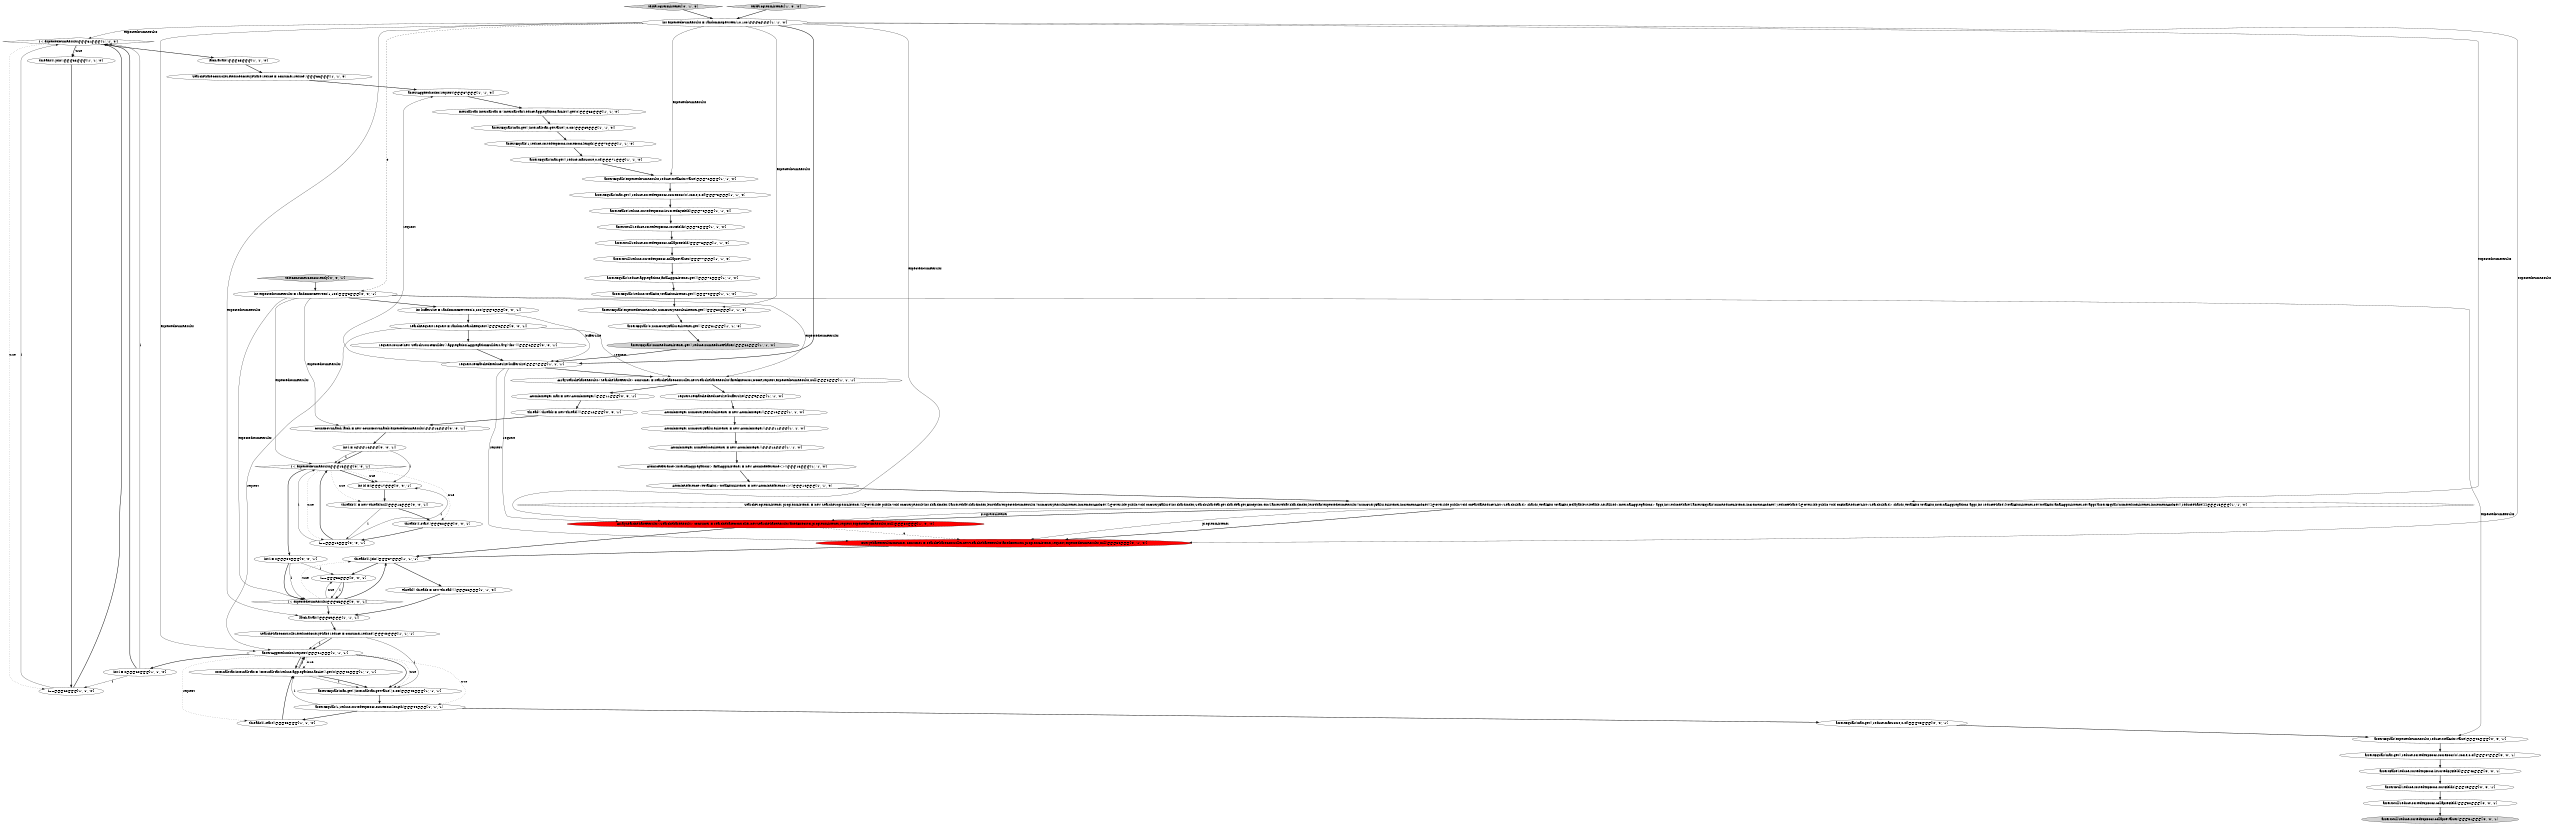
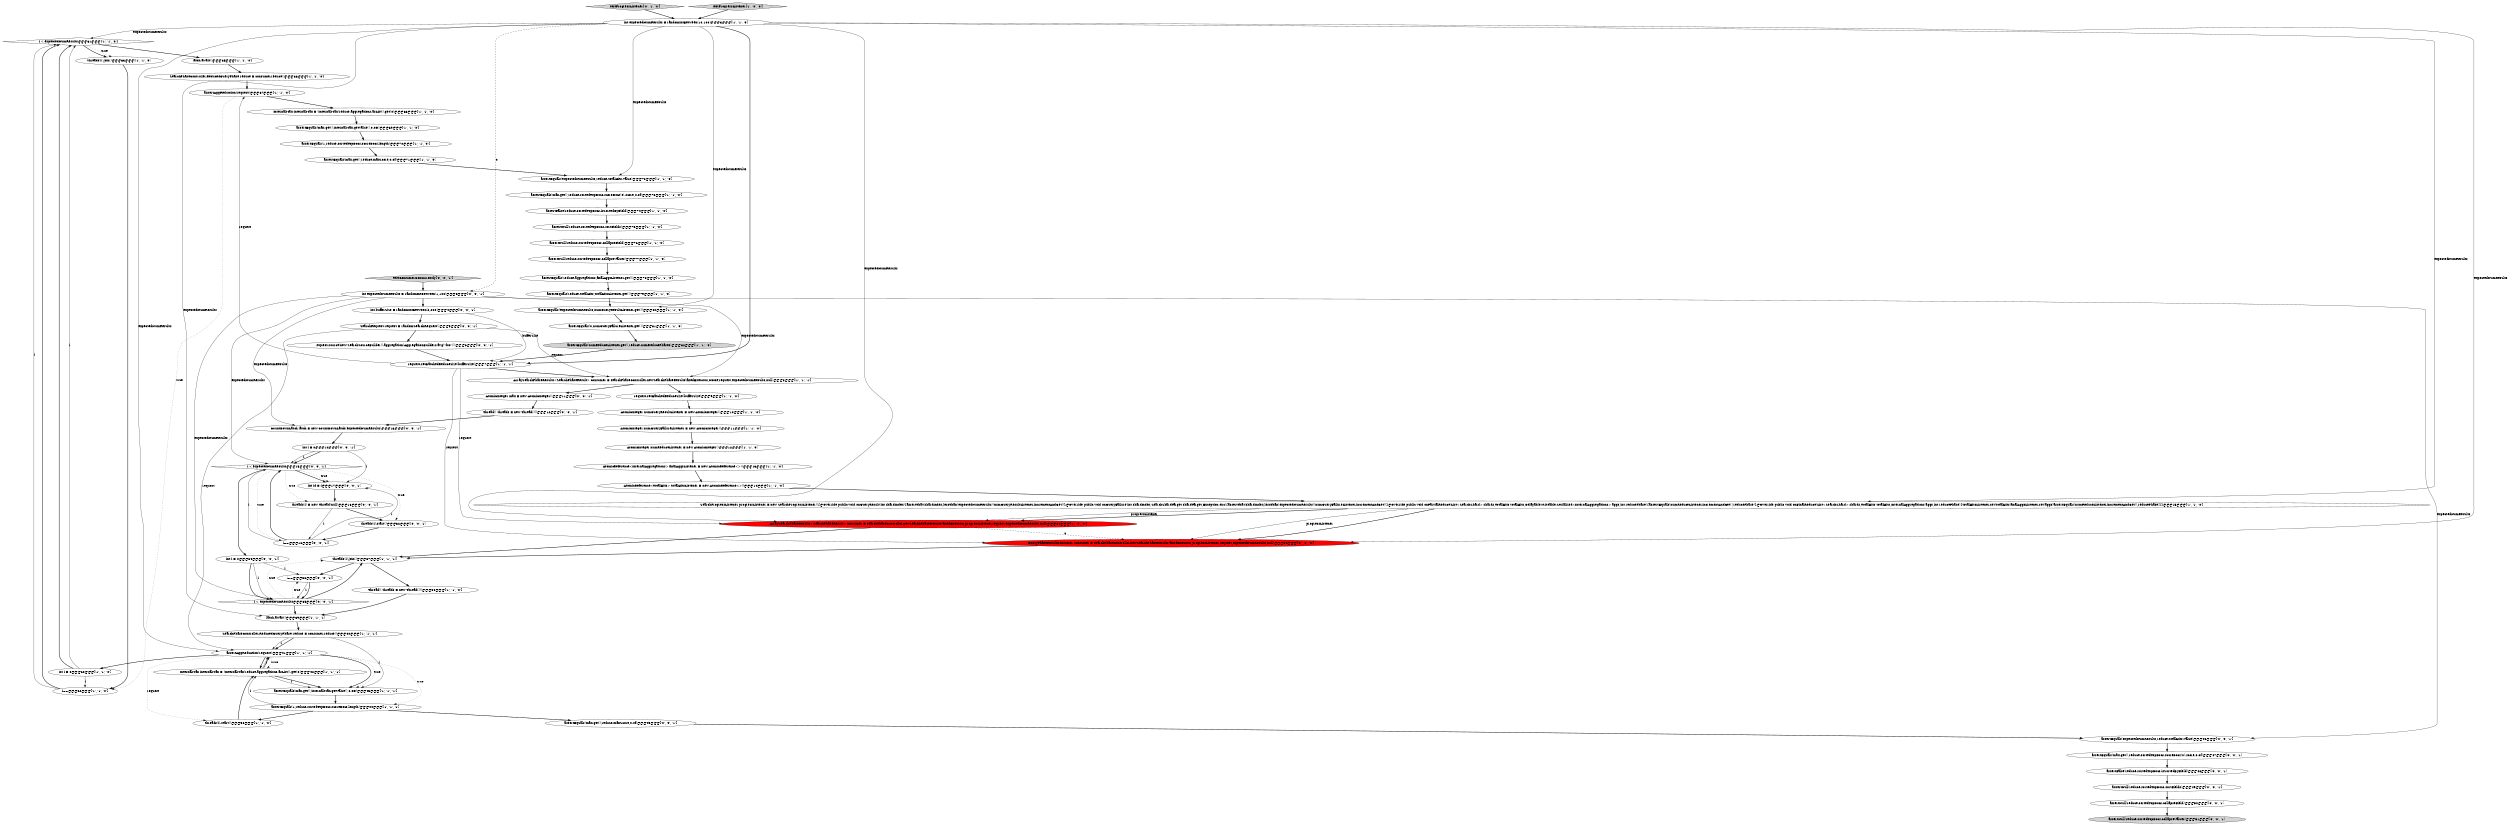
(9, 365) -> (175, 389)
(326, 590) -> (292, 590)
